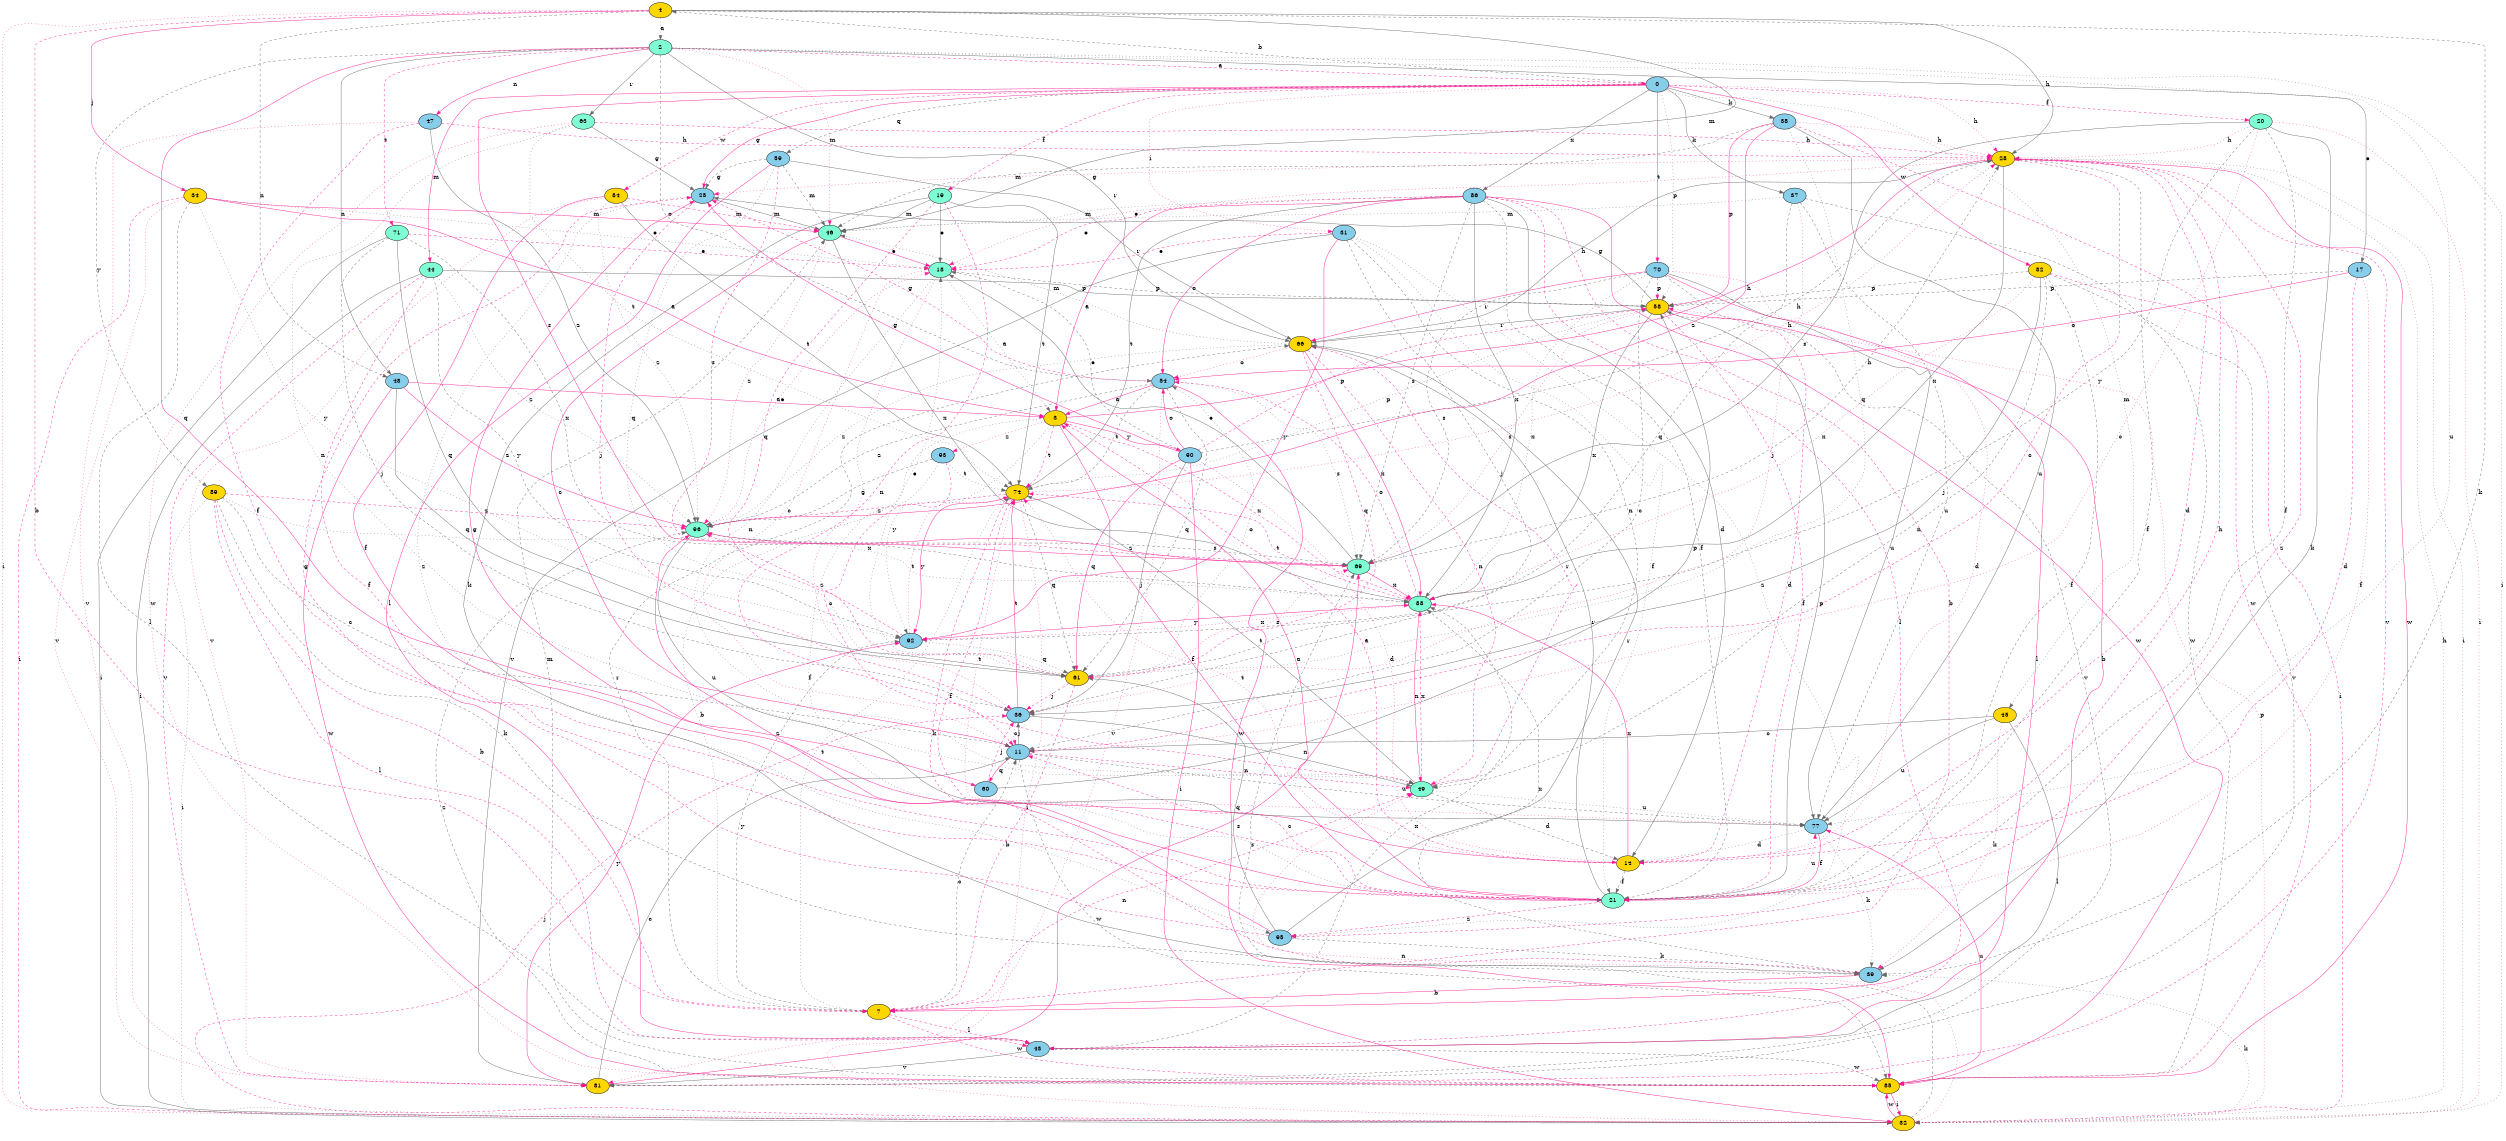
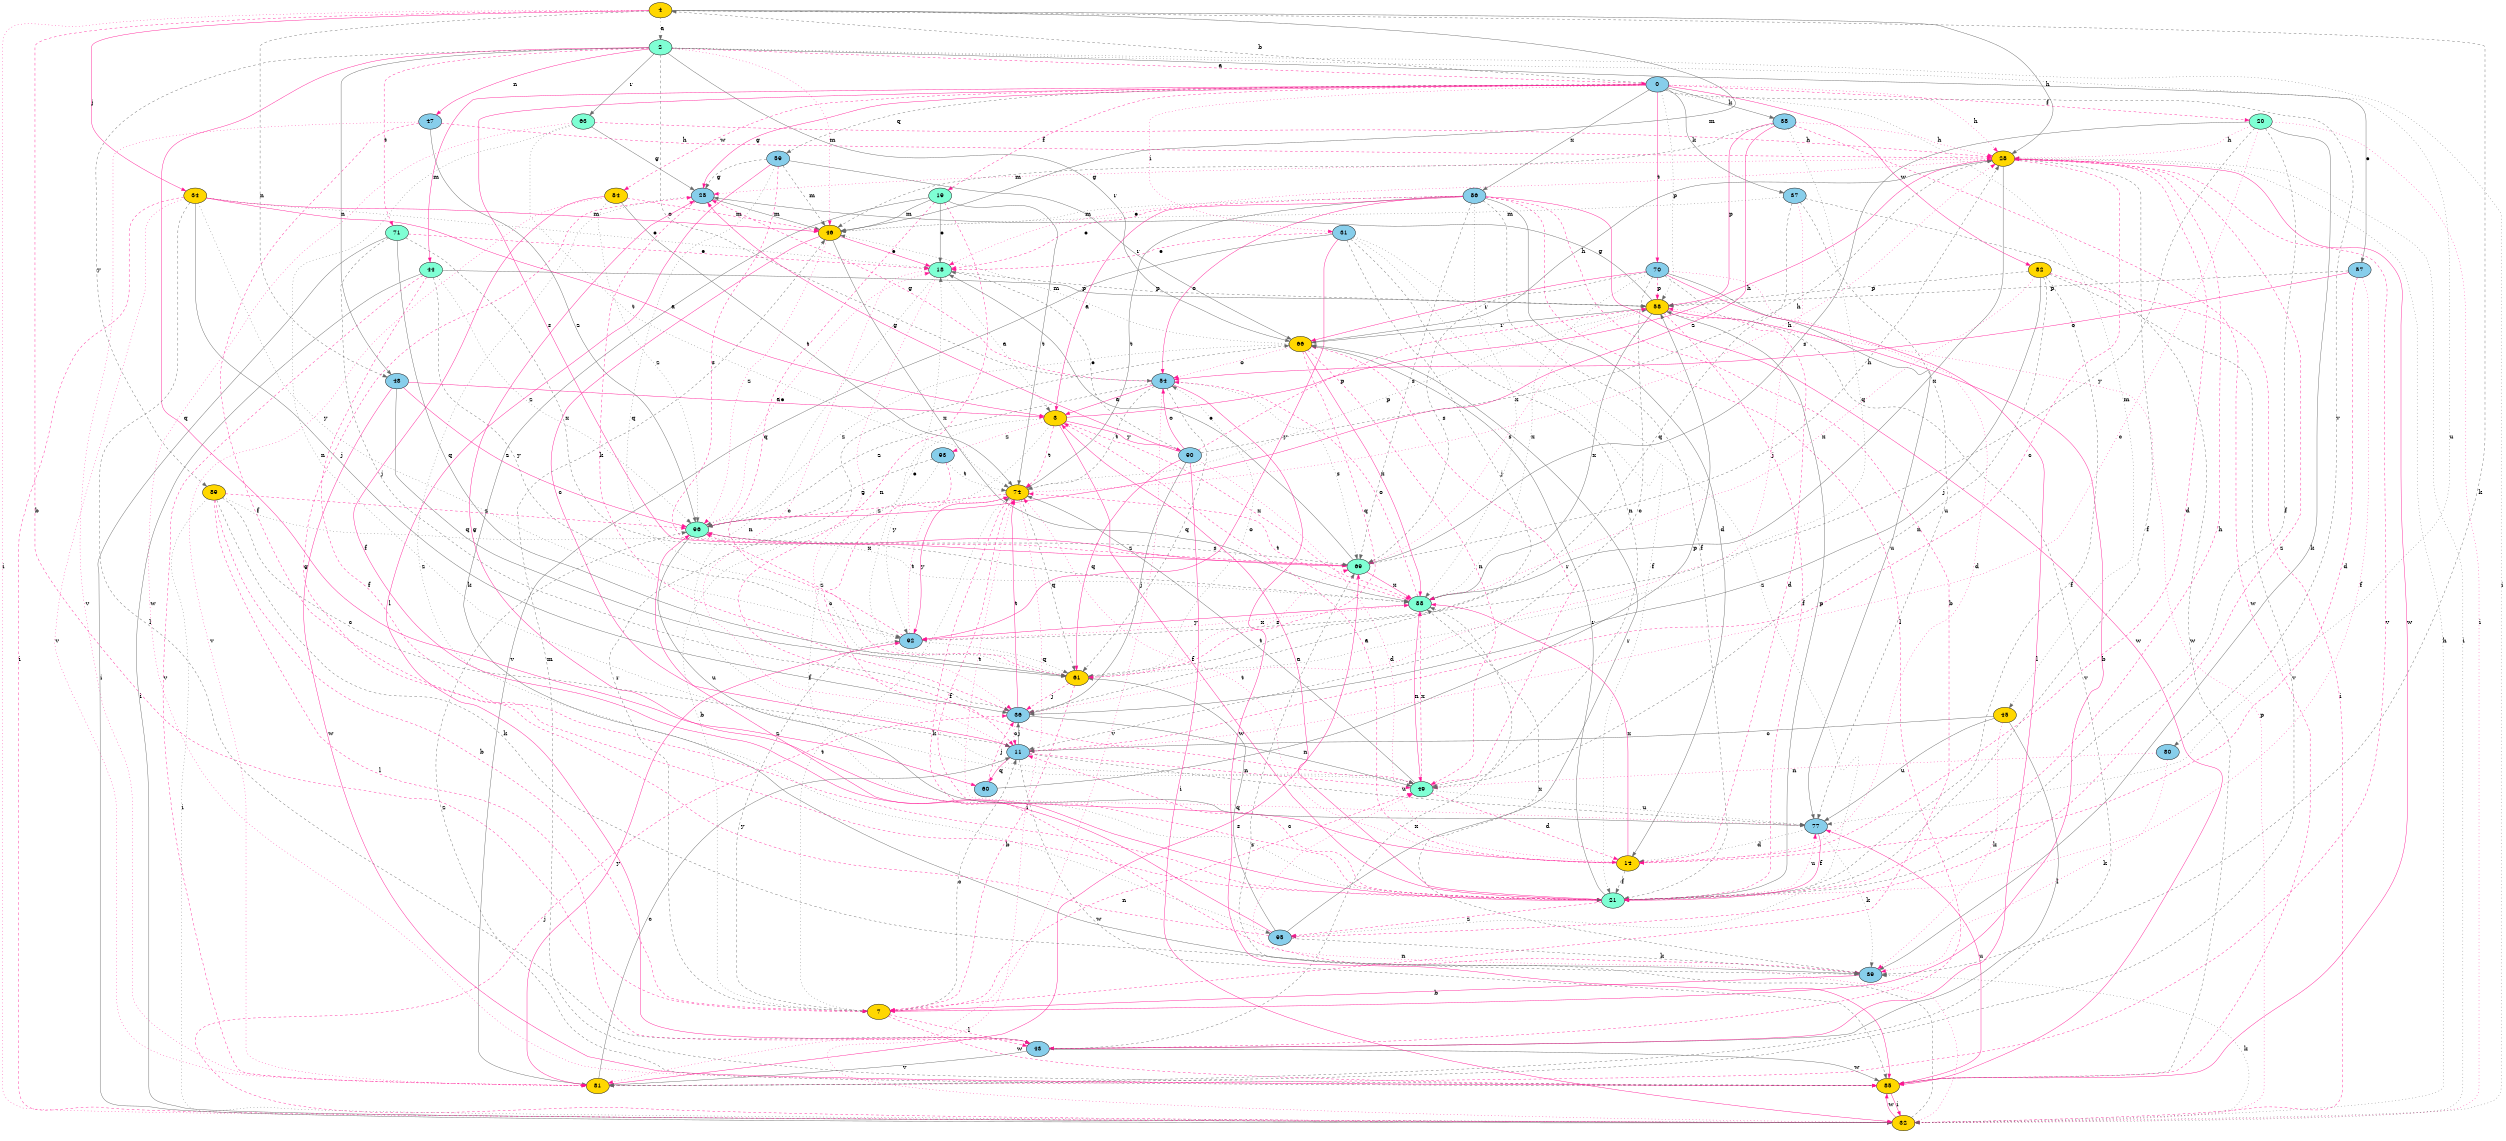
(830, 233) -> (830, 233)
(2360, 270) -> (2360, 270)
(1515, 406) -> (1515, 406)
(2044, 449) -> none
(601, 455) -> (601, 455)
none -> (474, 576)
none -> (2168, 752)
(1523, 826) -> (1523, 826)
(1464, 1051) -> (1464, 1051)
